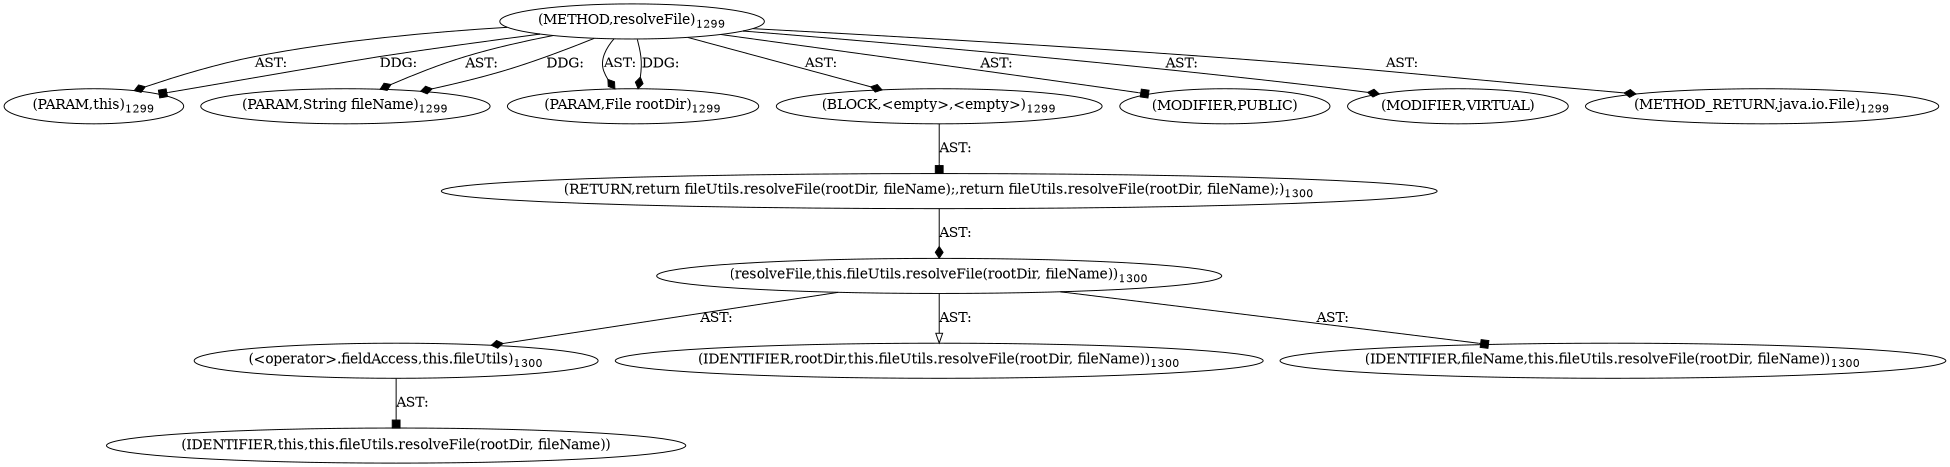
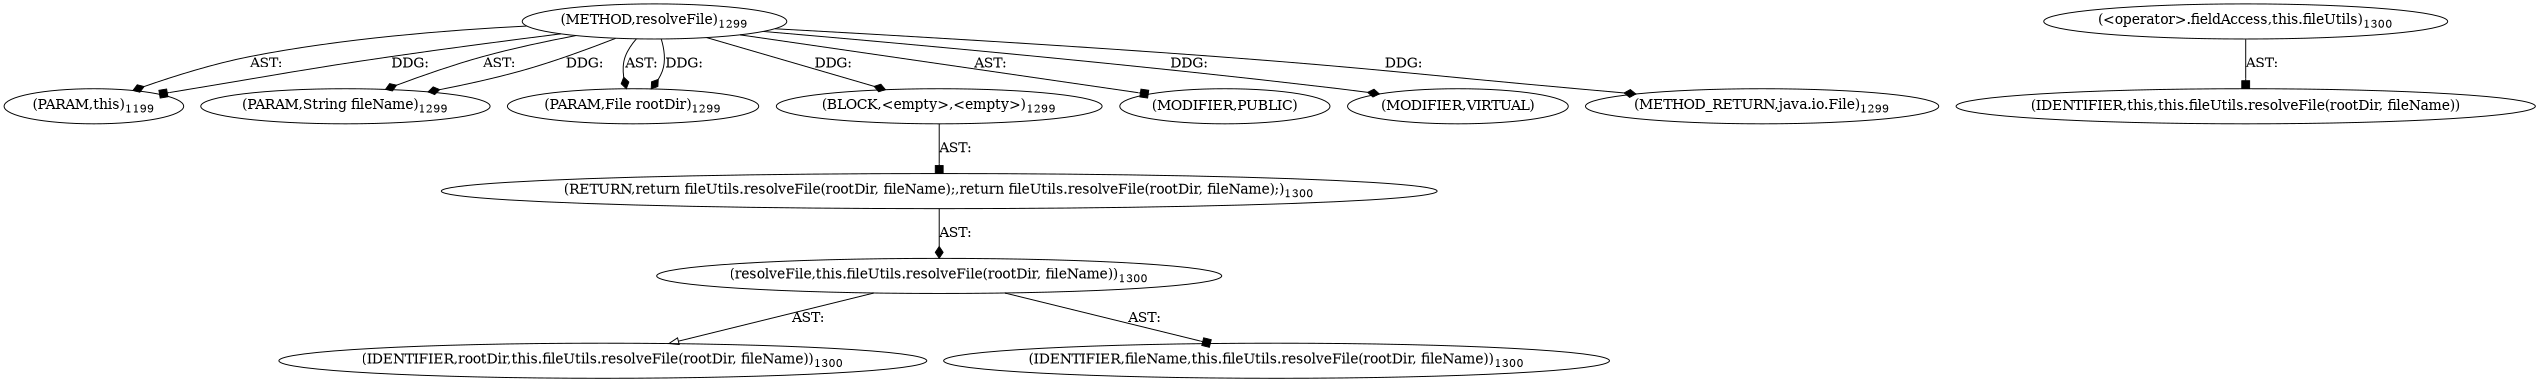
(823, 64) -> (835, 64)
(1184, 64) -> (1191, 64)
(1404, 64) -> (1406, 64)
(140, 105) -> (140, 105)
(670, 318) -> none
